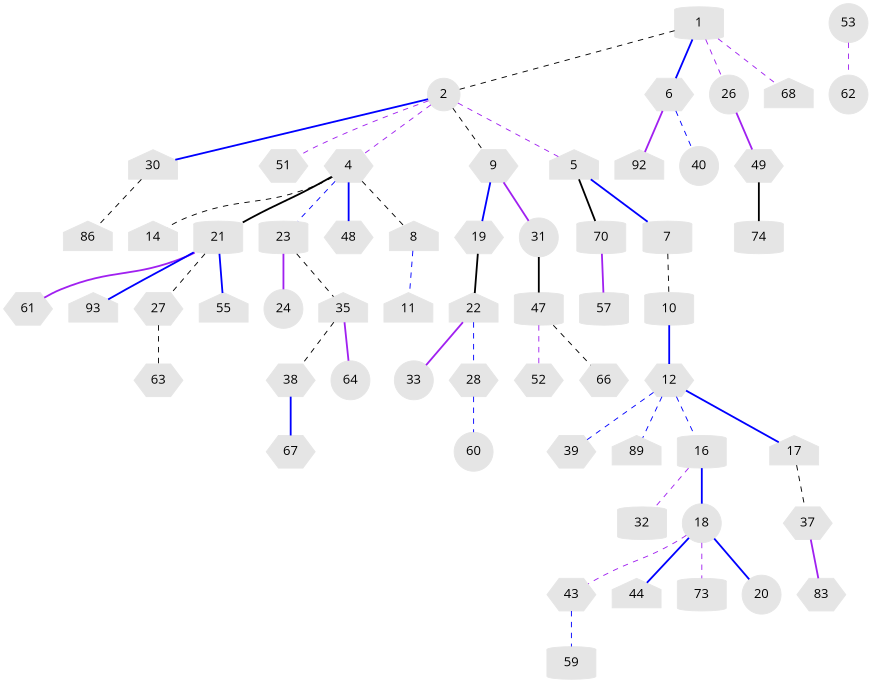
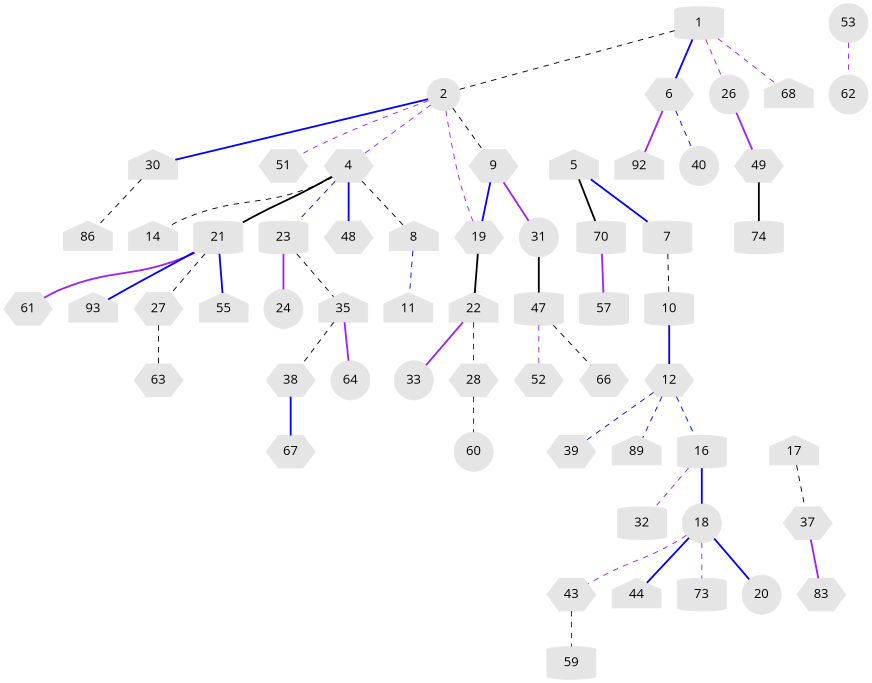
(508, 130) -> (456, 167)
(732, 416) -> none
